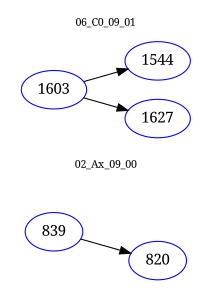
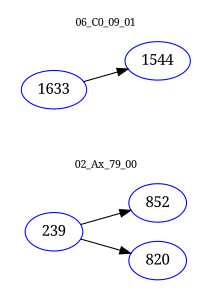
(54, 90) -> (54, 90)
(158, 119) -> none
(106, 165) -> (106, 165)
none -> (158, 203)
(54, 232) -> (54, 232)
